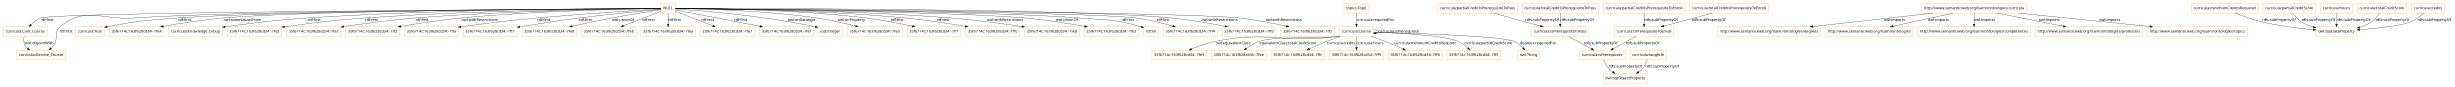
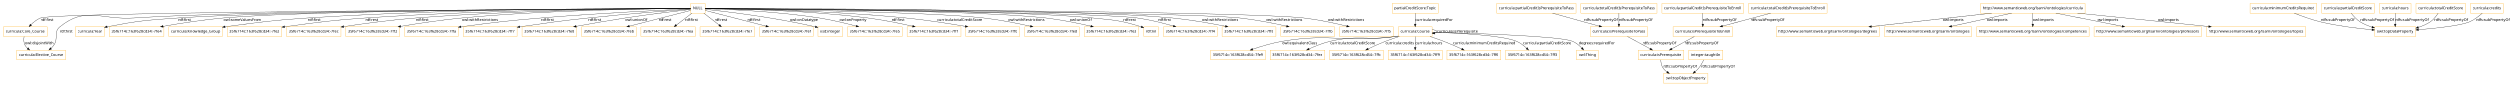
(1356, 8) -> (1415, 8)
(943, 20) -> (960, 20)
none -> (1249, 32)
(1288, 43) -> (1353, 43)
(1648, 55) -> (1706, 55)
